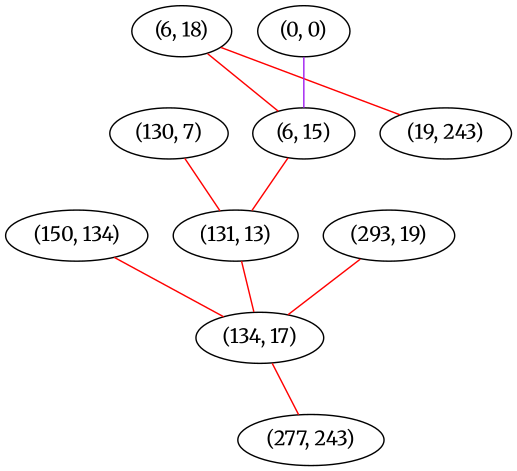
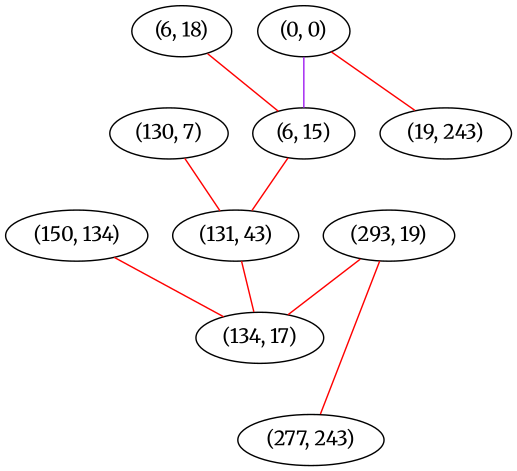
(315, 83) -> (373, 81)
(236, 236) -> (236, 236)
(285, 389) -> (350, 338)
